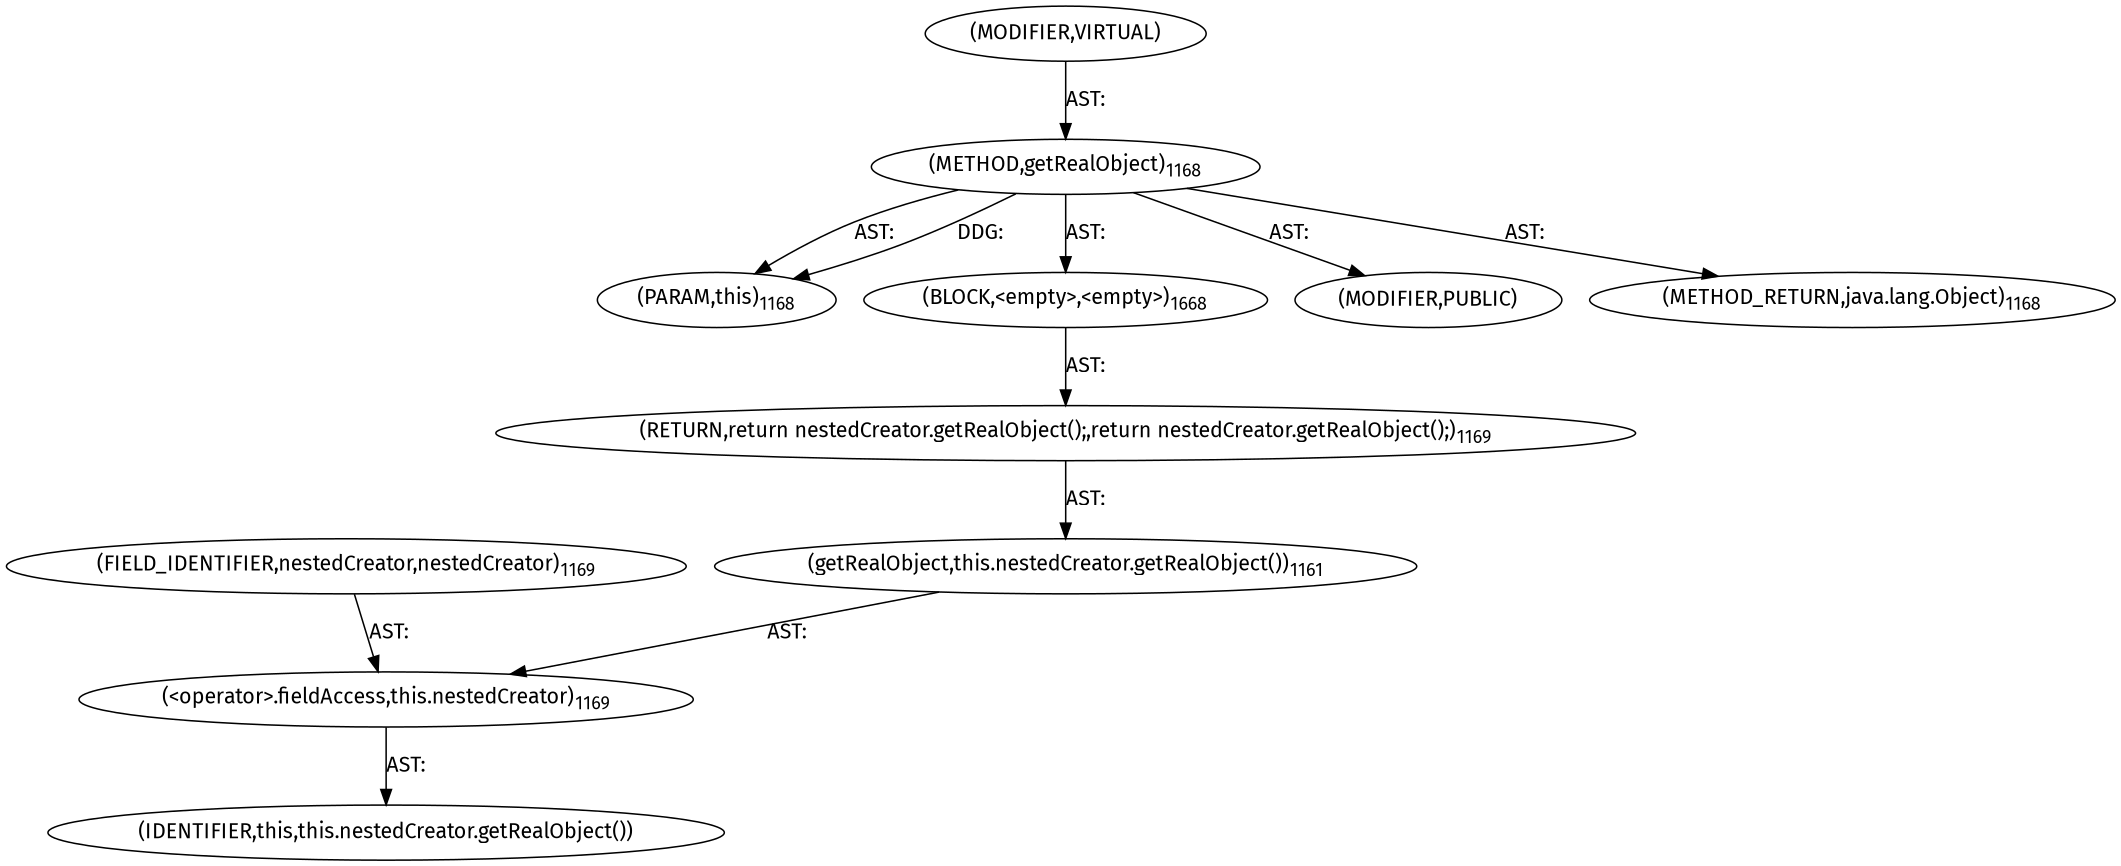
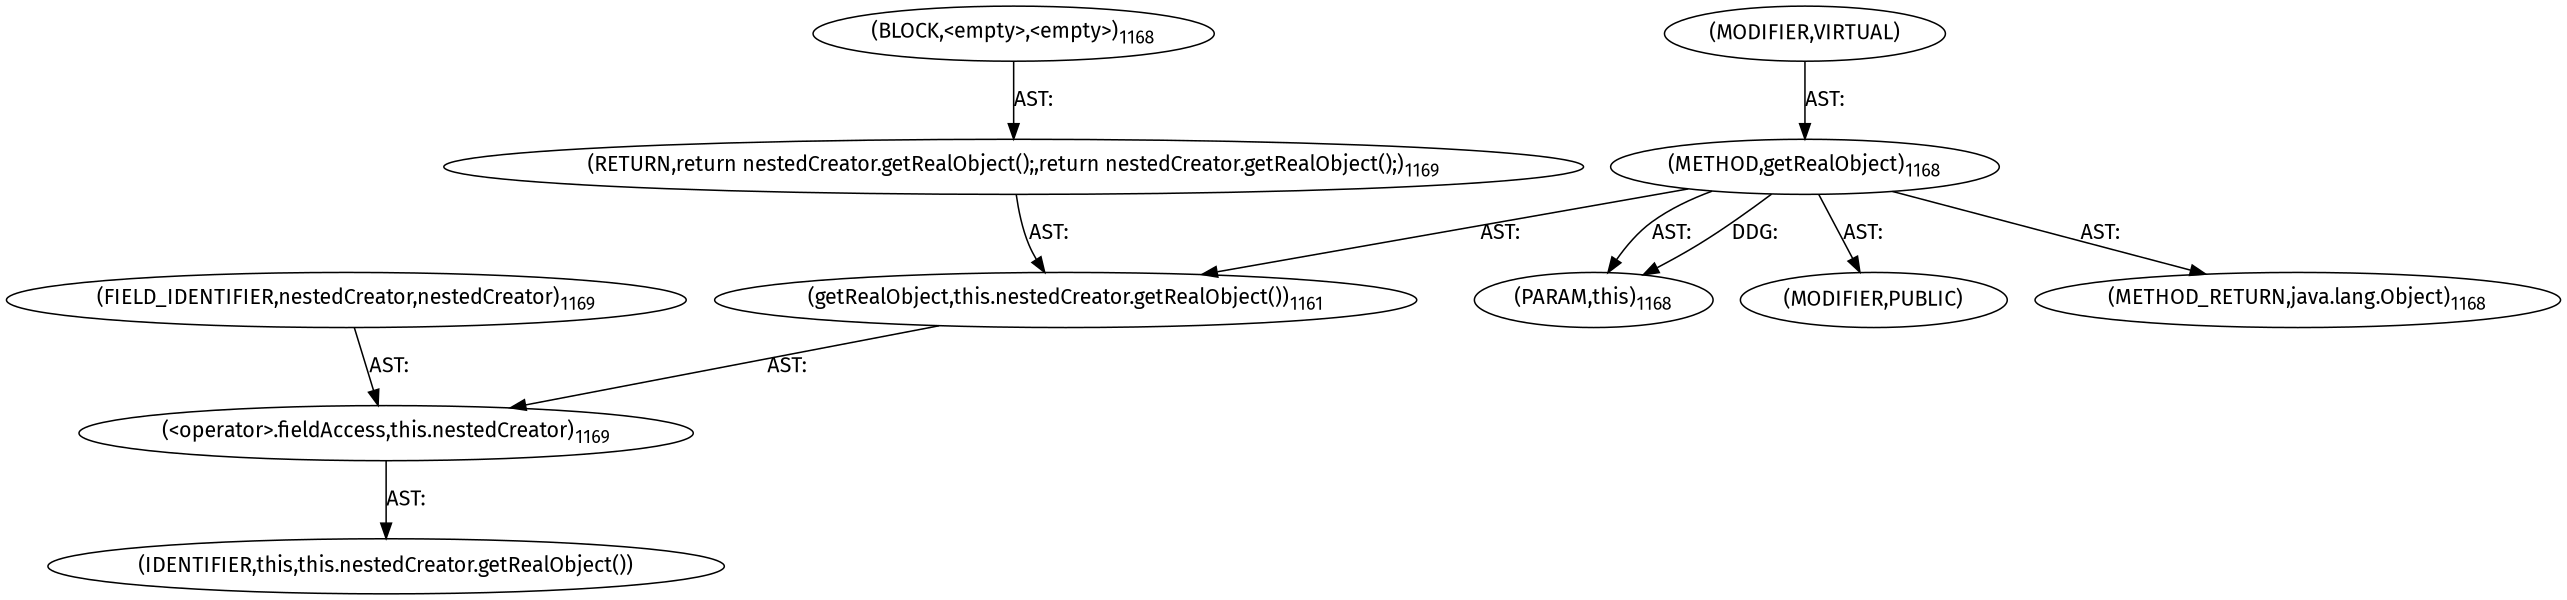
(1066, 226) -> (1453, 230)
(1190, 298) -> (1138, 31)
